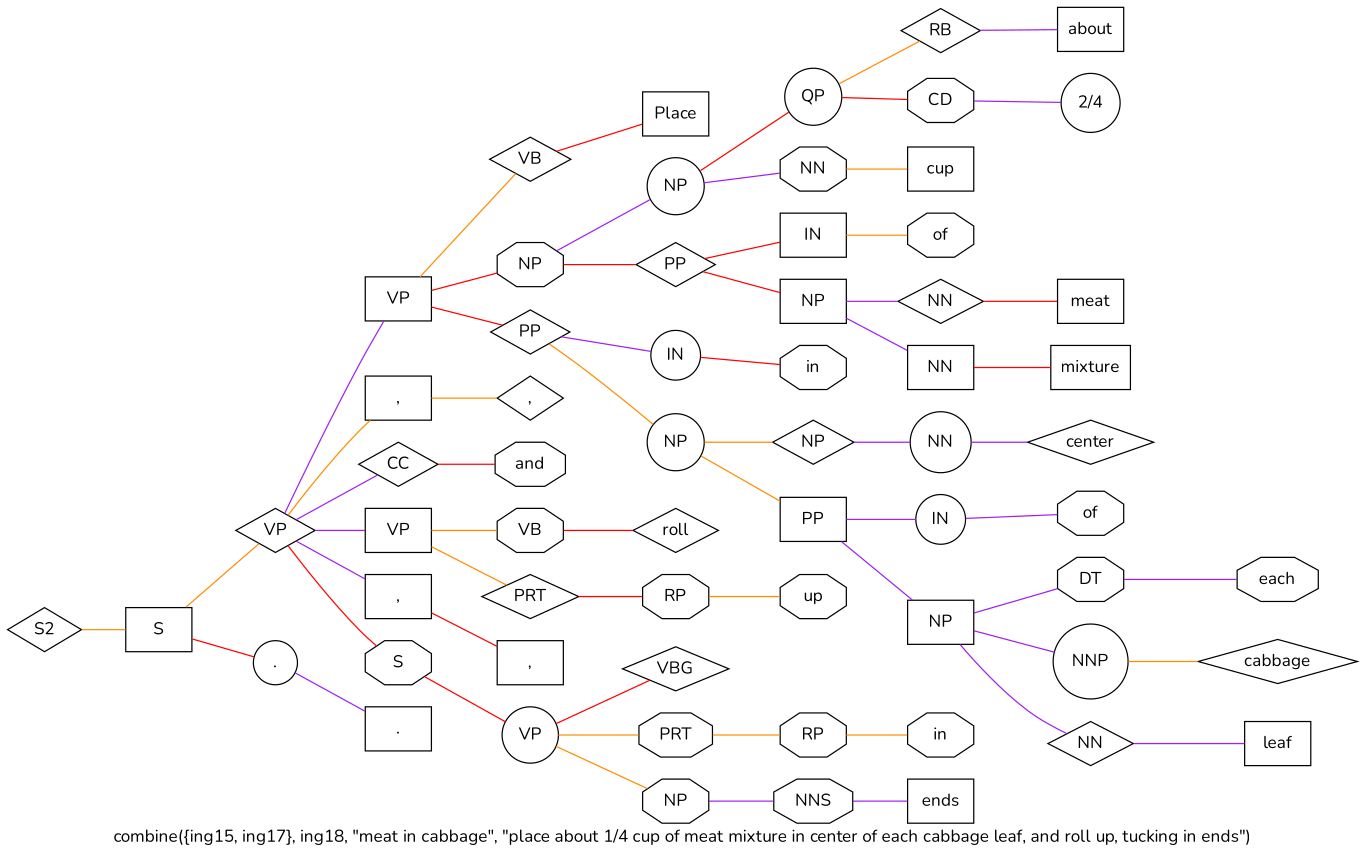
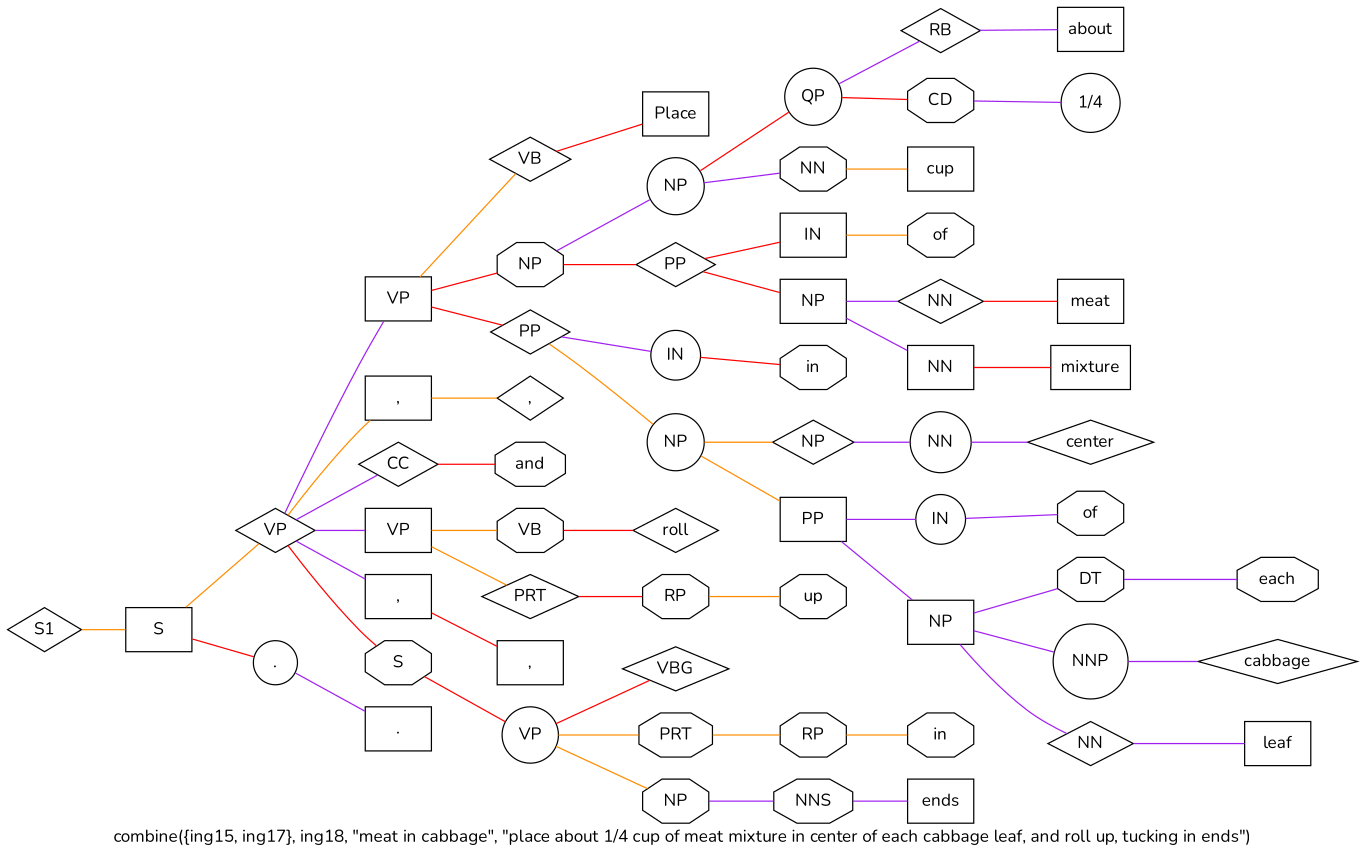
(879, 62) -> (879, 62)
(1091, 103) -> (1091, 103)
(45, 630) -> (45, 630)
(1163, 662) -> (1163, 662)
